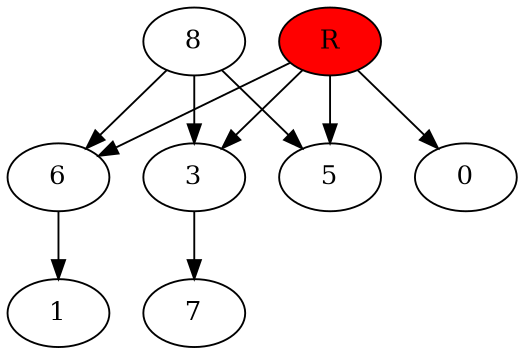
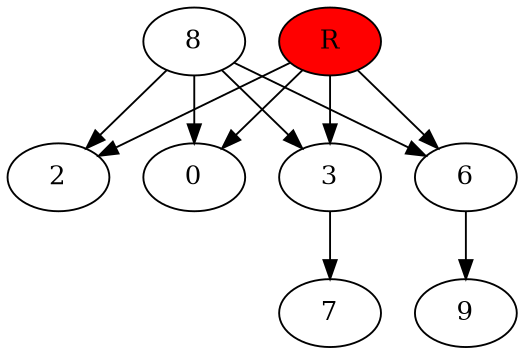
none -> (194, 97)
(330, 177) -> (58, 177)
(58, 313) -> (466, 313)
